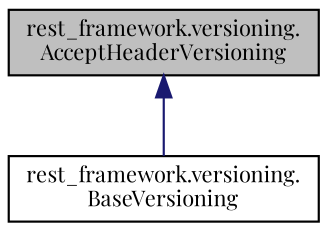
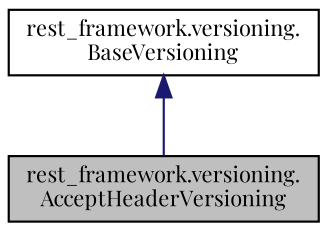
(164, 127) -> (164, 127)
